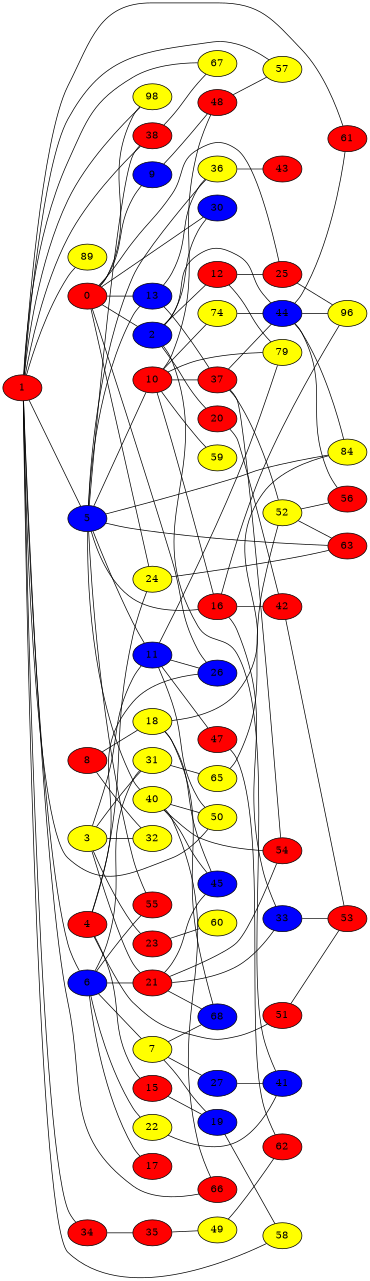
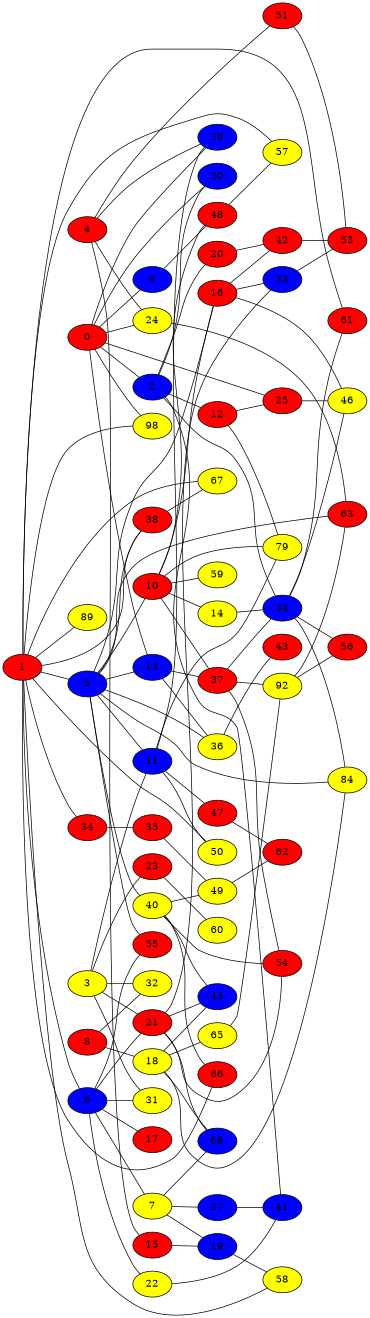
(217, 313) -> (217, 614)
(347, 313) -> (347, 401)
(282, 513) -> (282, 686)
(191, 771) -> (185, 1049)
(185, 809) -> (179, 900)
